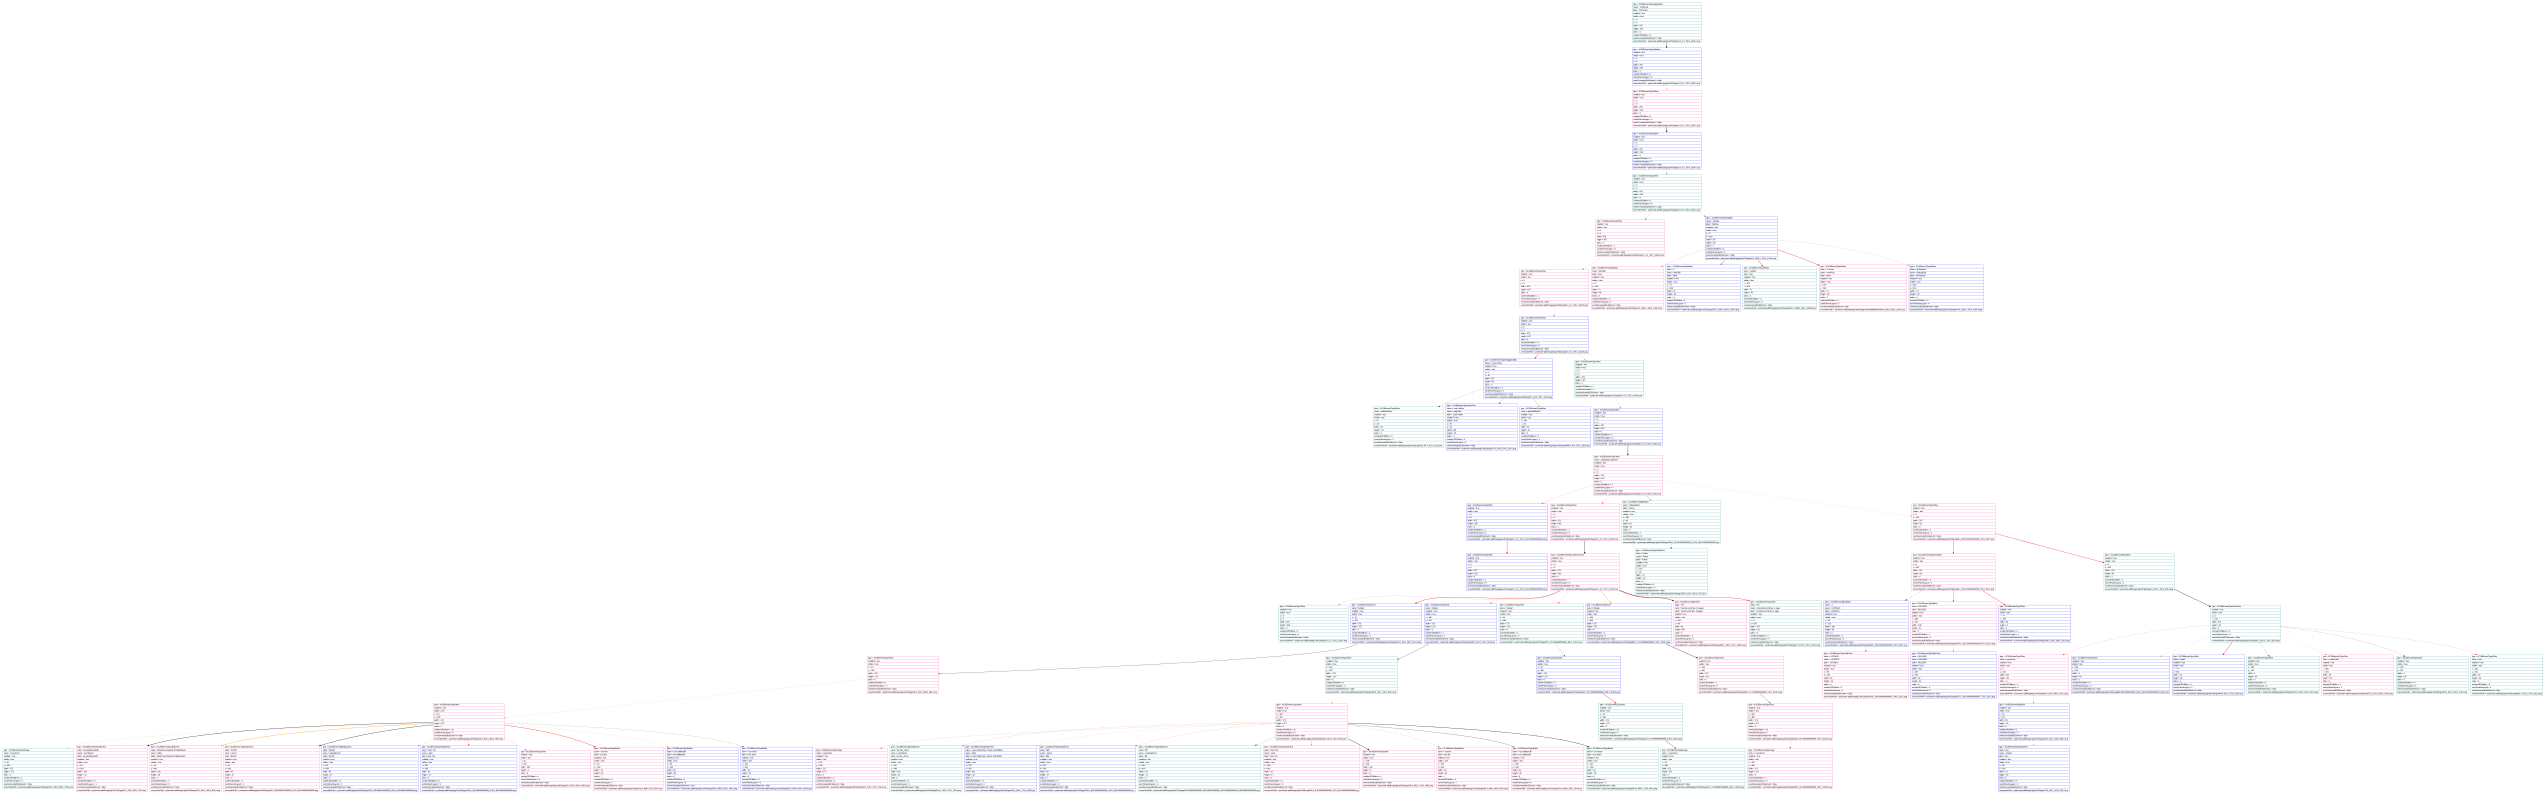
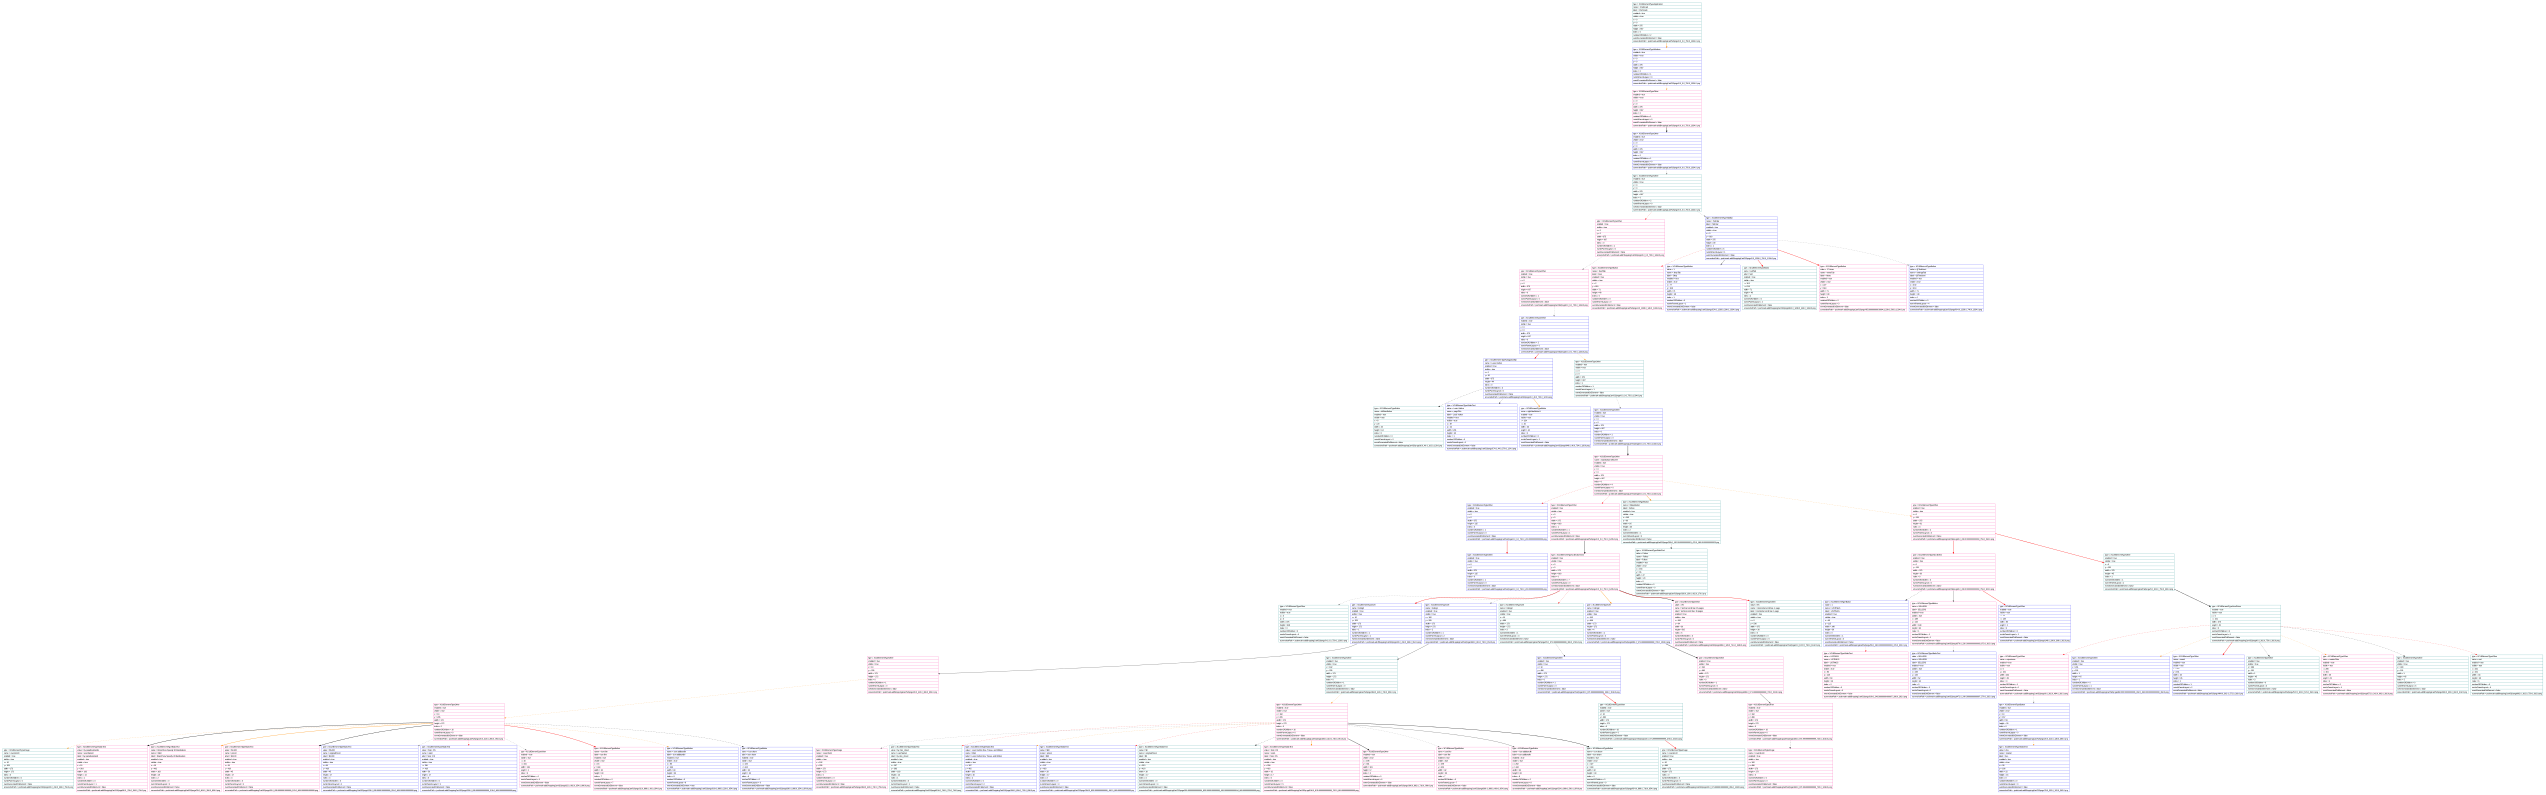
(1667, 45) -> (1667, 45)
